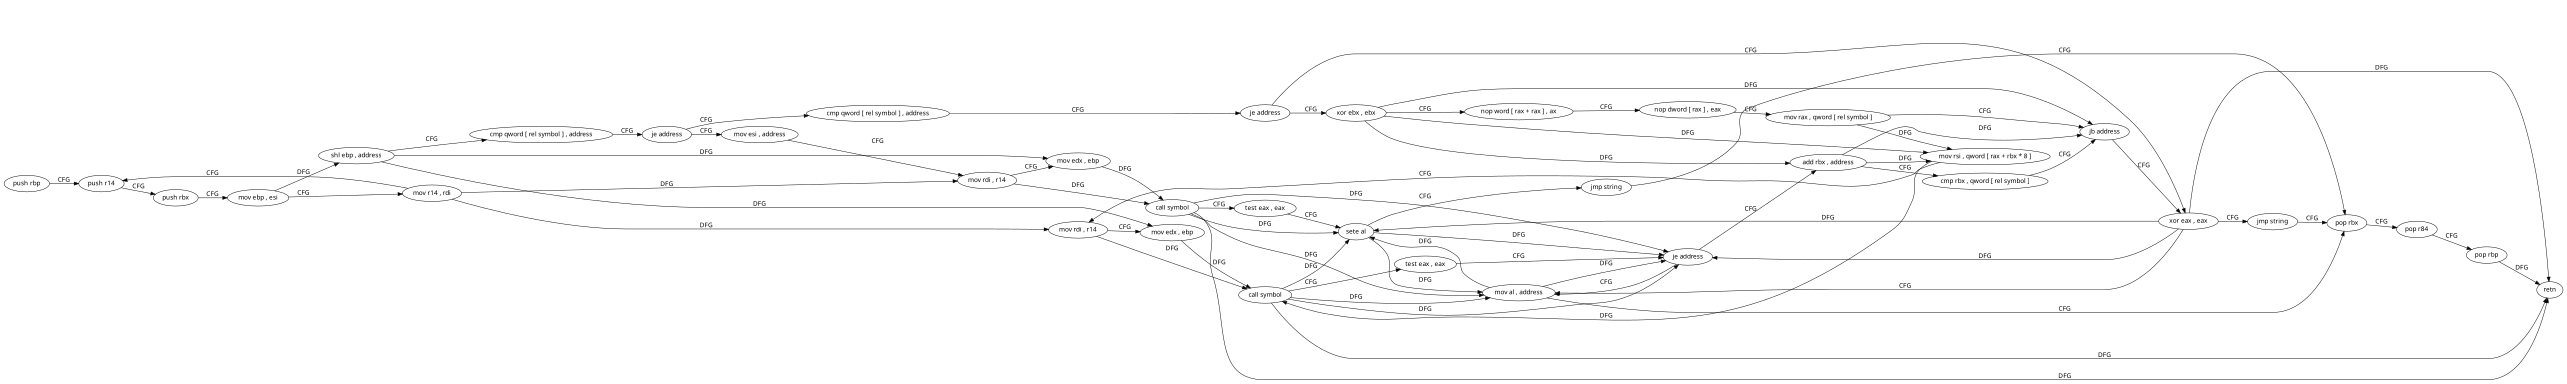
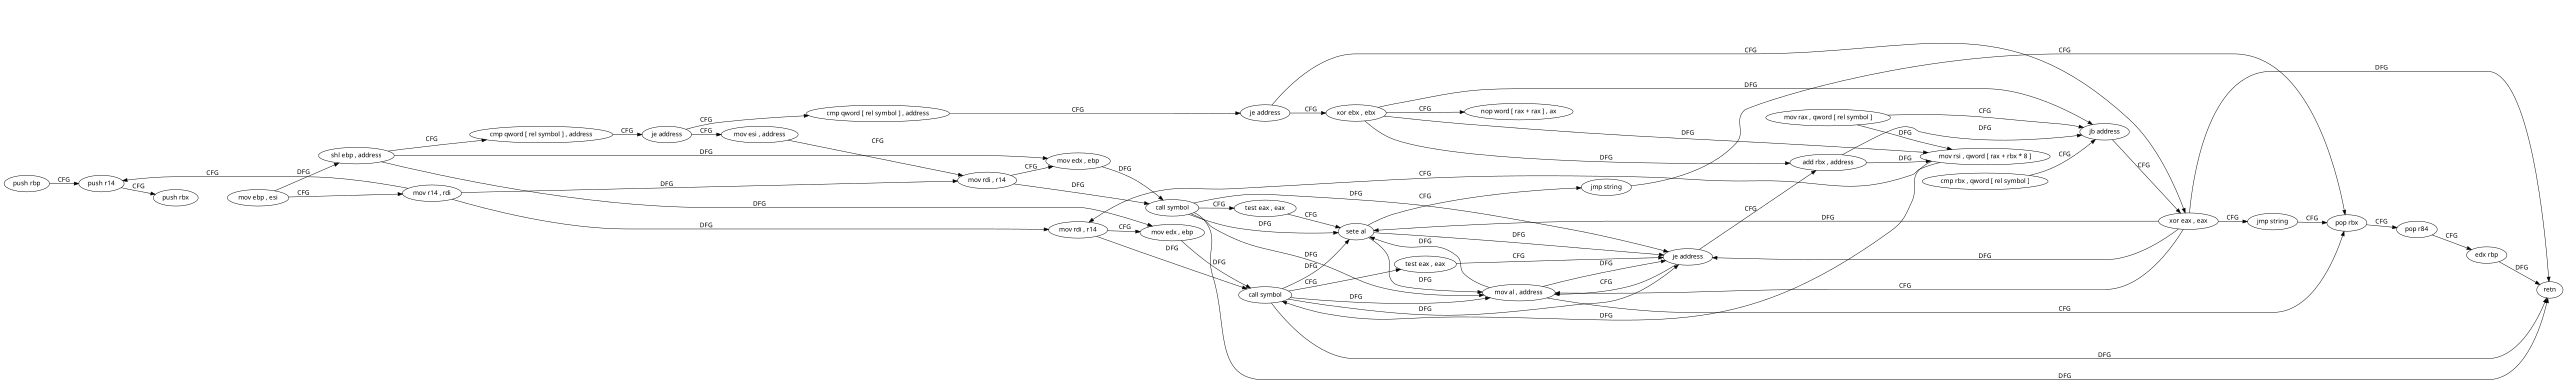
(1688, 110) -> none
(1897, 171) -> none
(210, 198) -> none
(2487, 255) -> (2487, 255)
